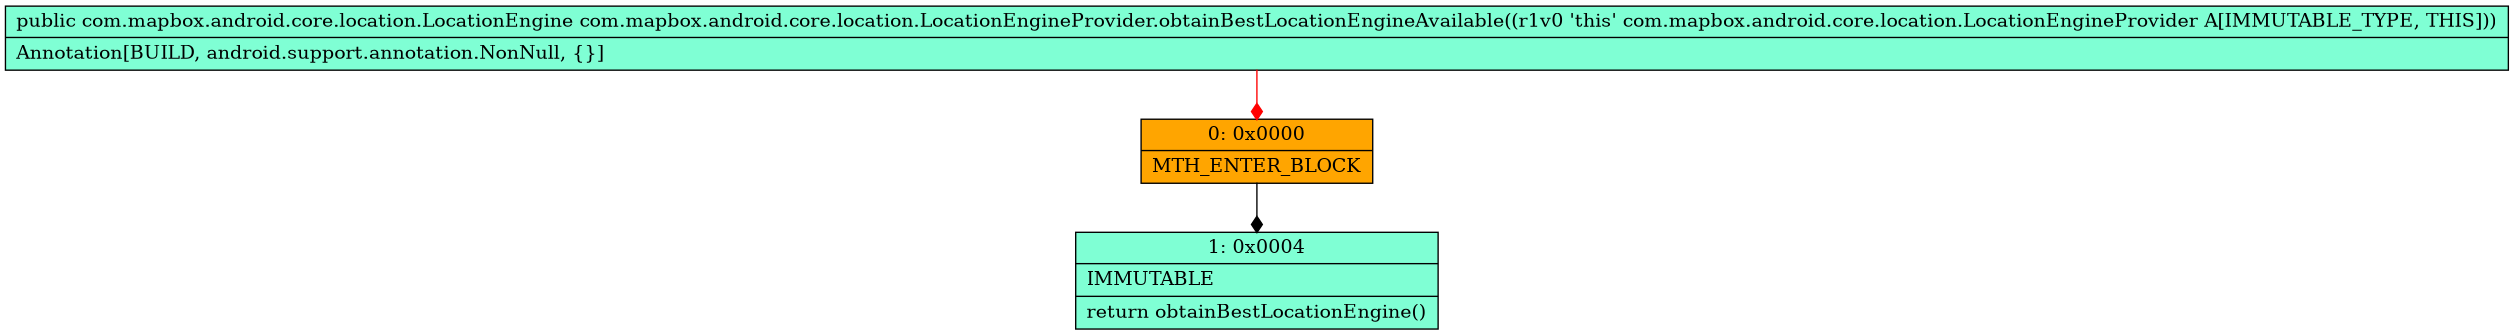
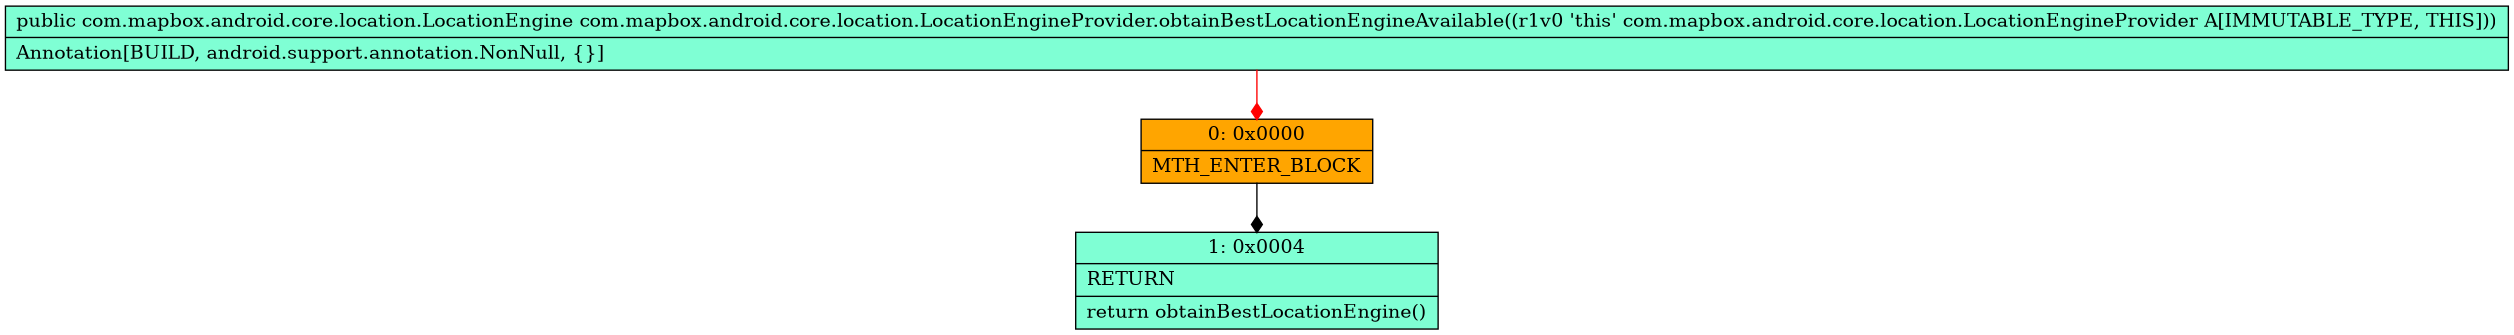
(1151, 279) -> (1131, 279)
